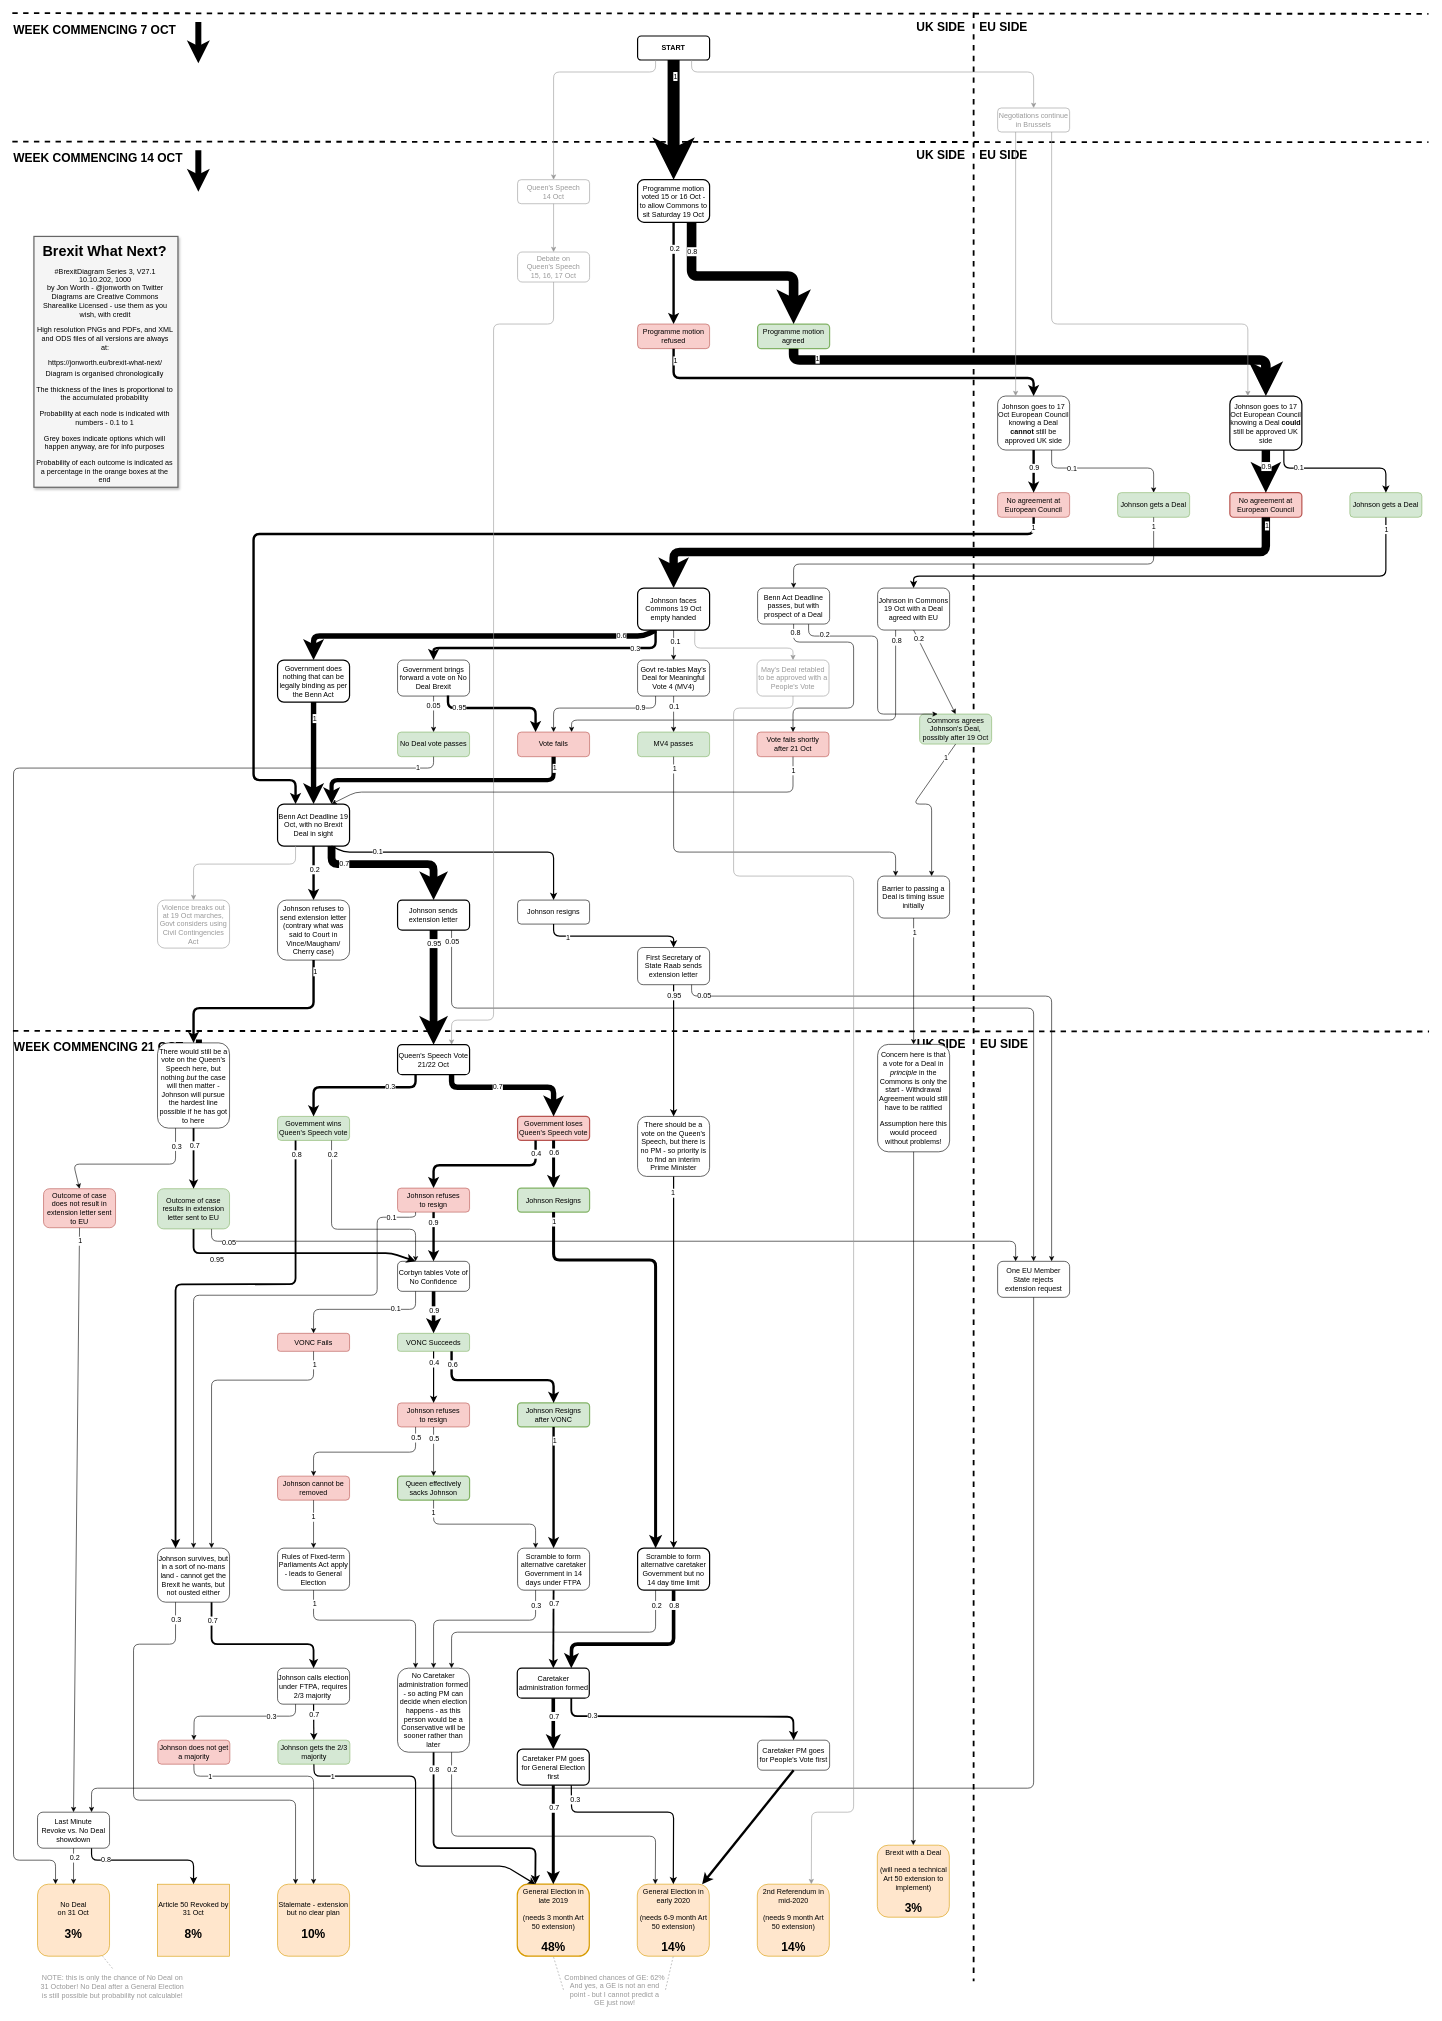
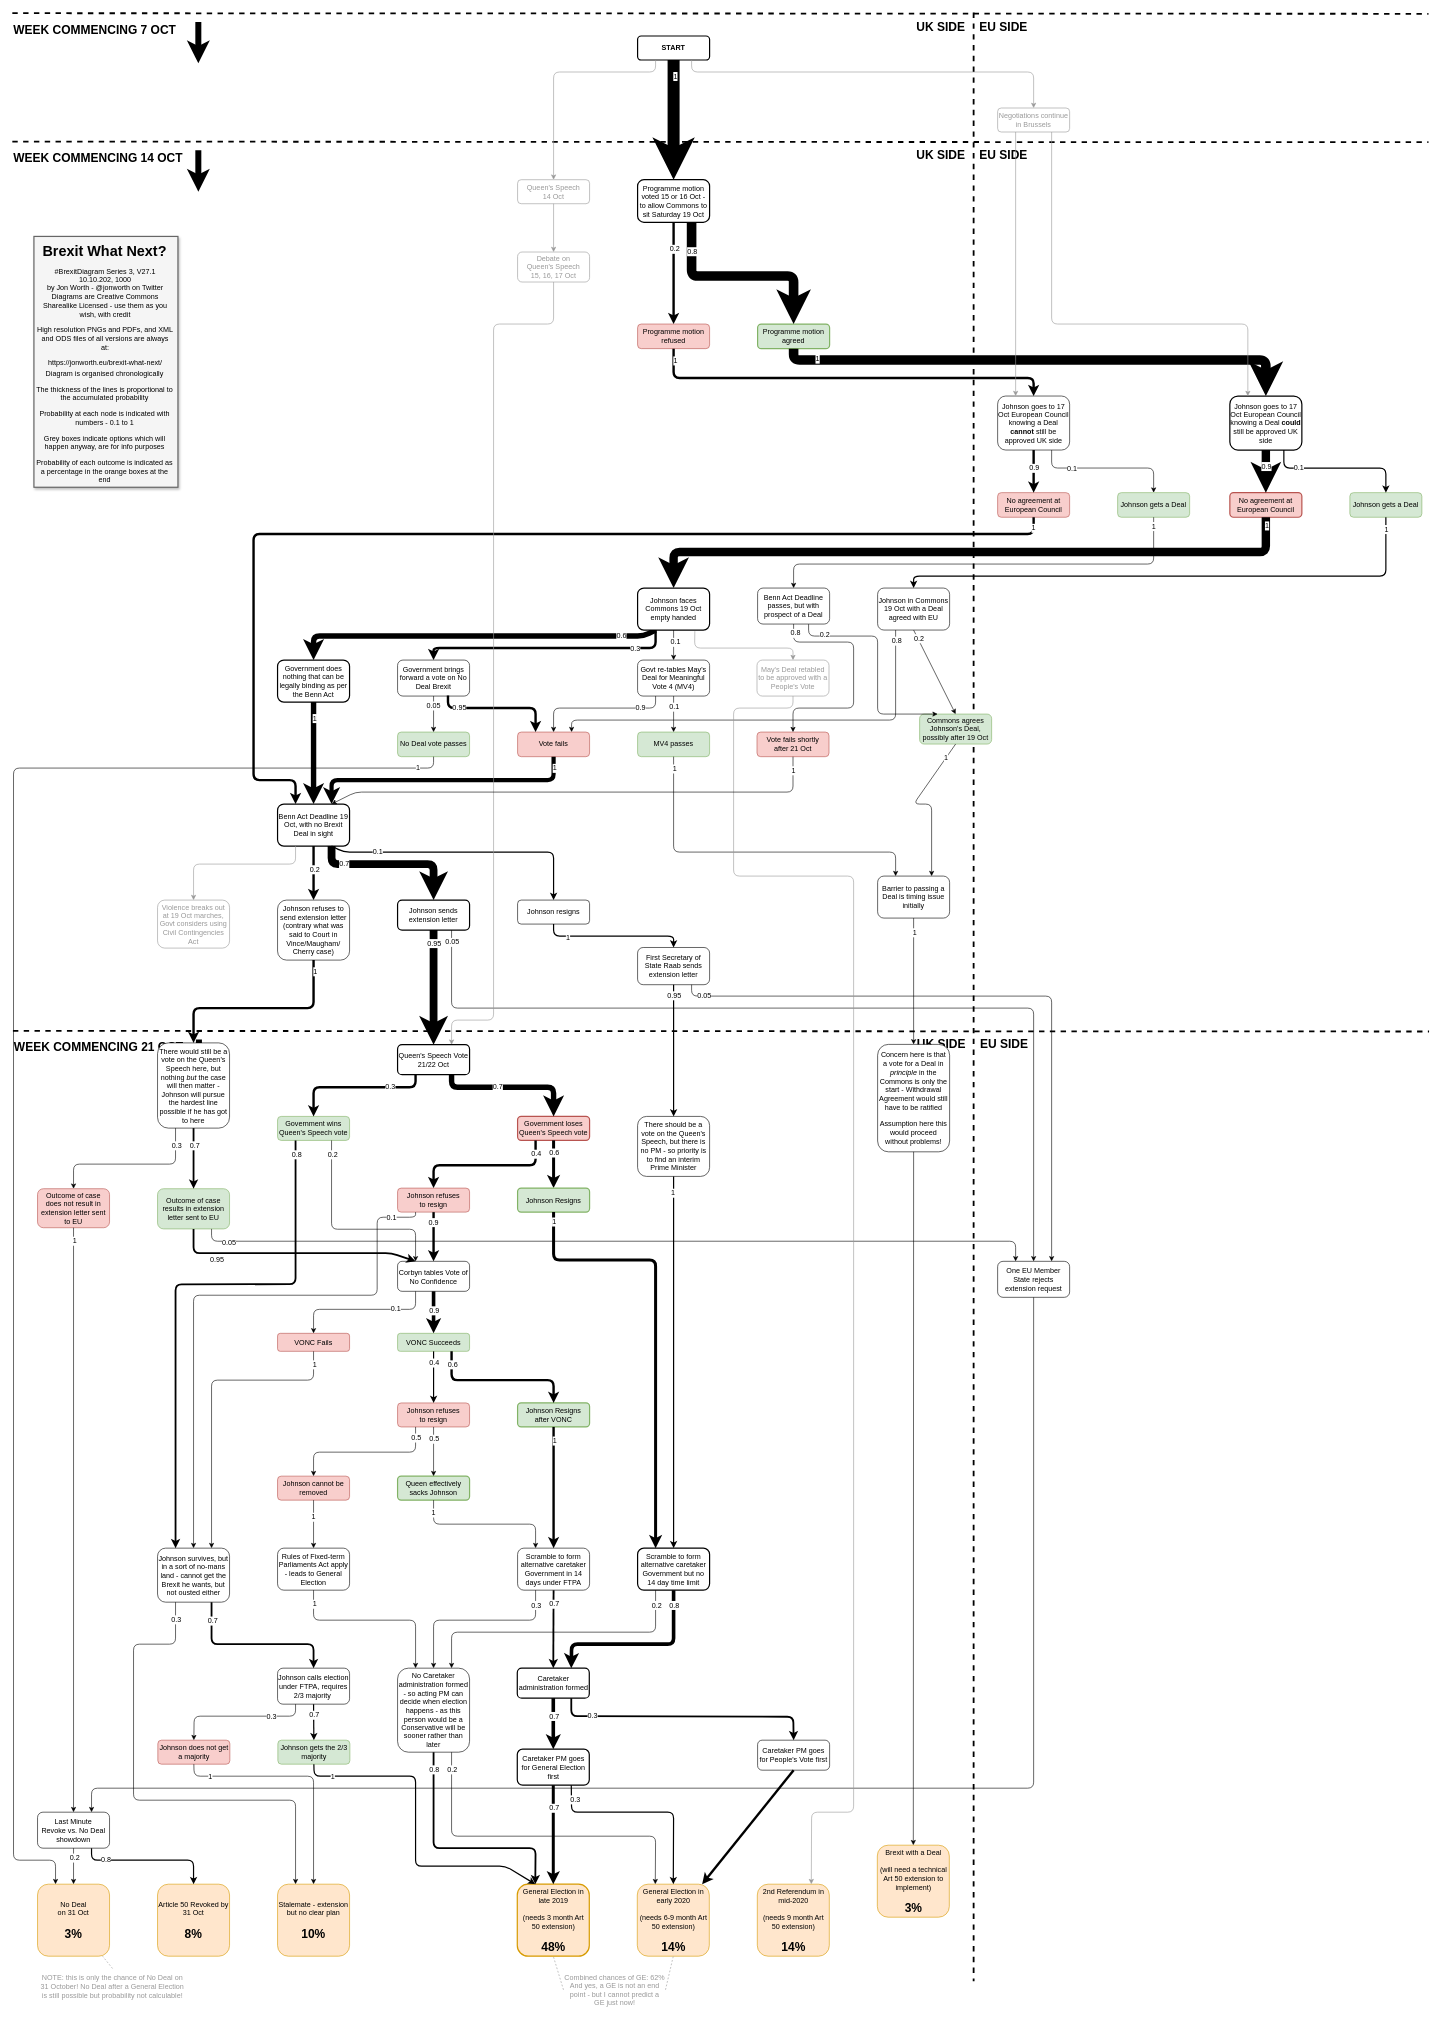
(80, 1208) -> (74, 1208)
(194, 1920) -> (194, 1920)
